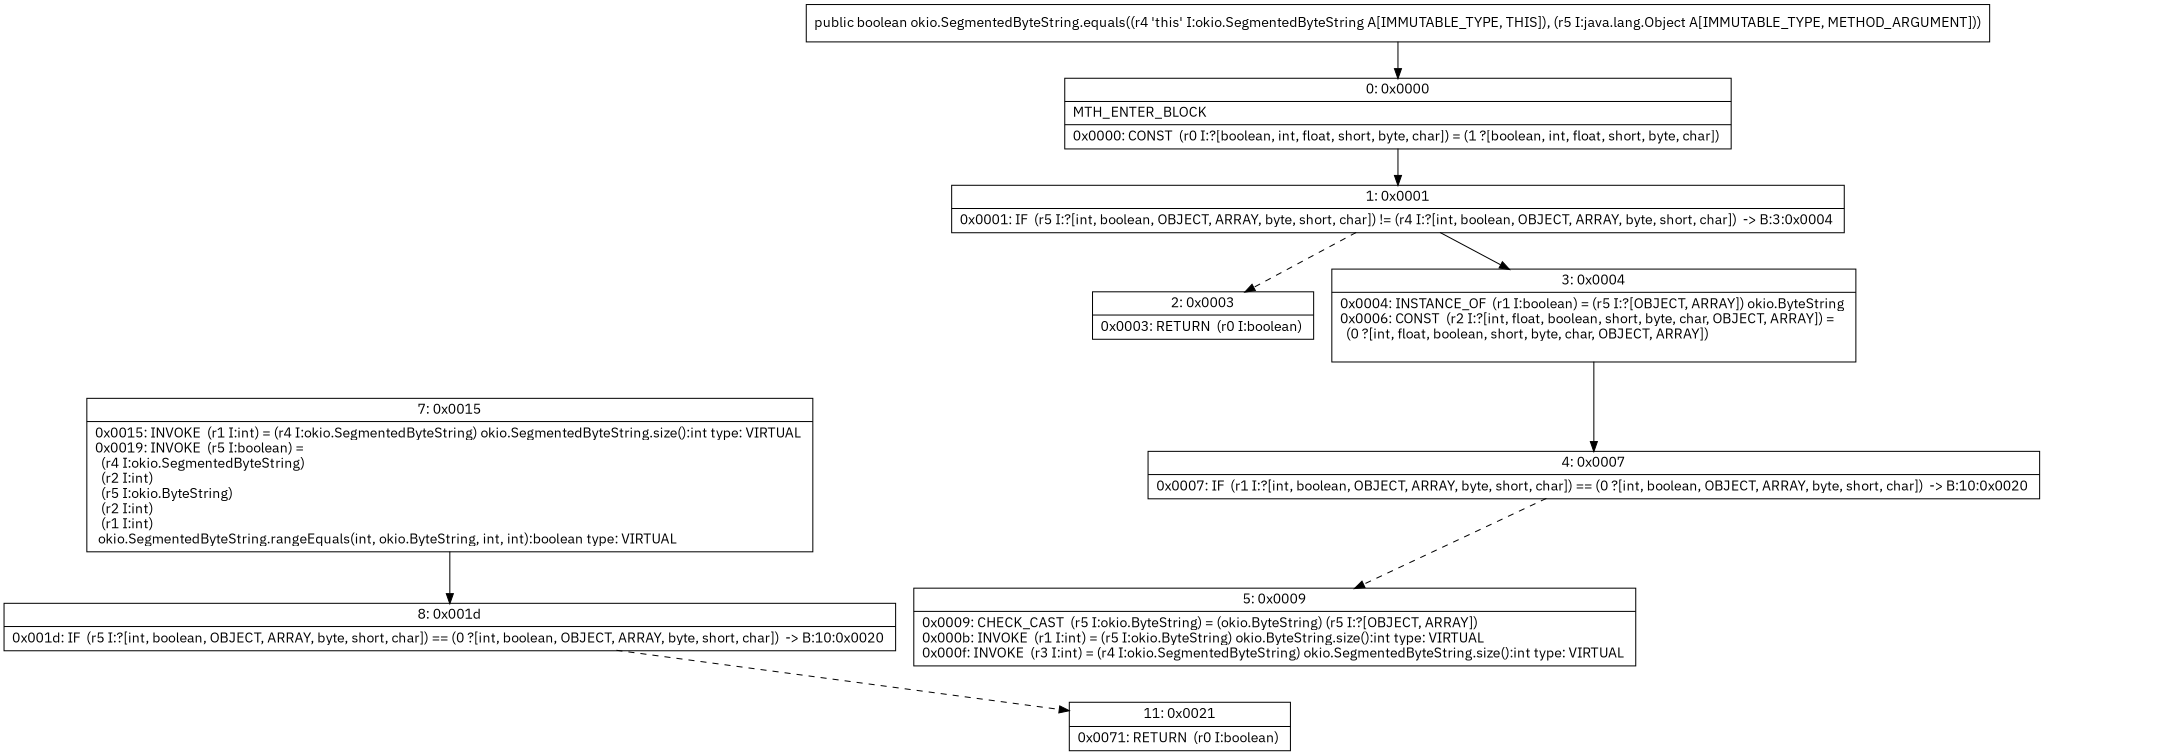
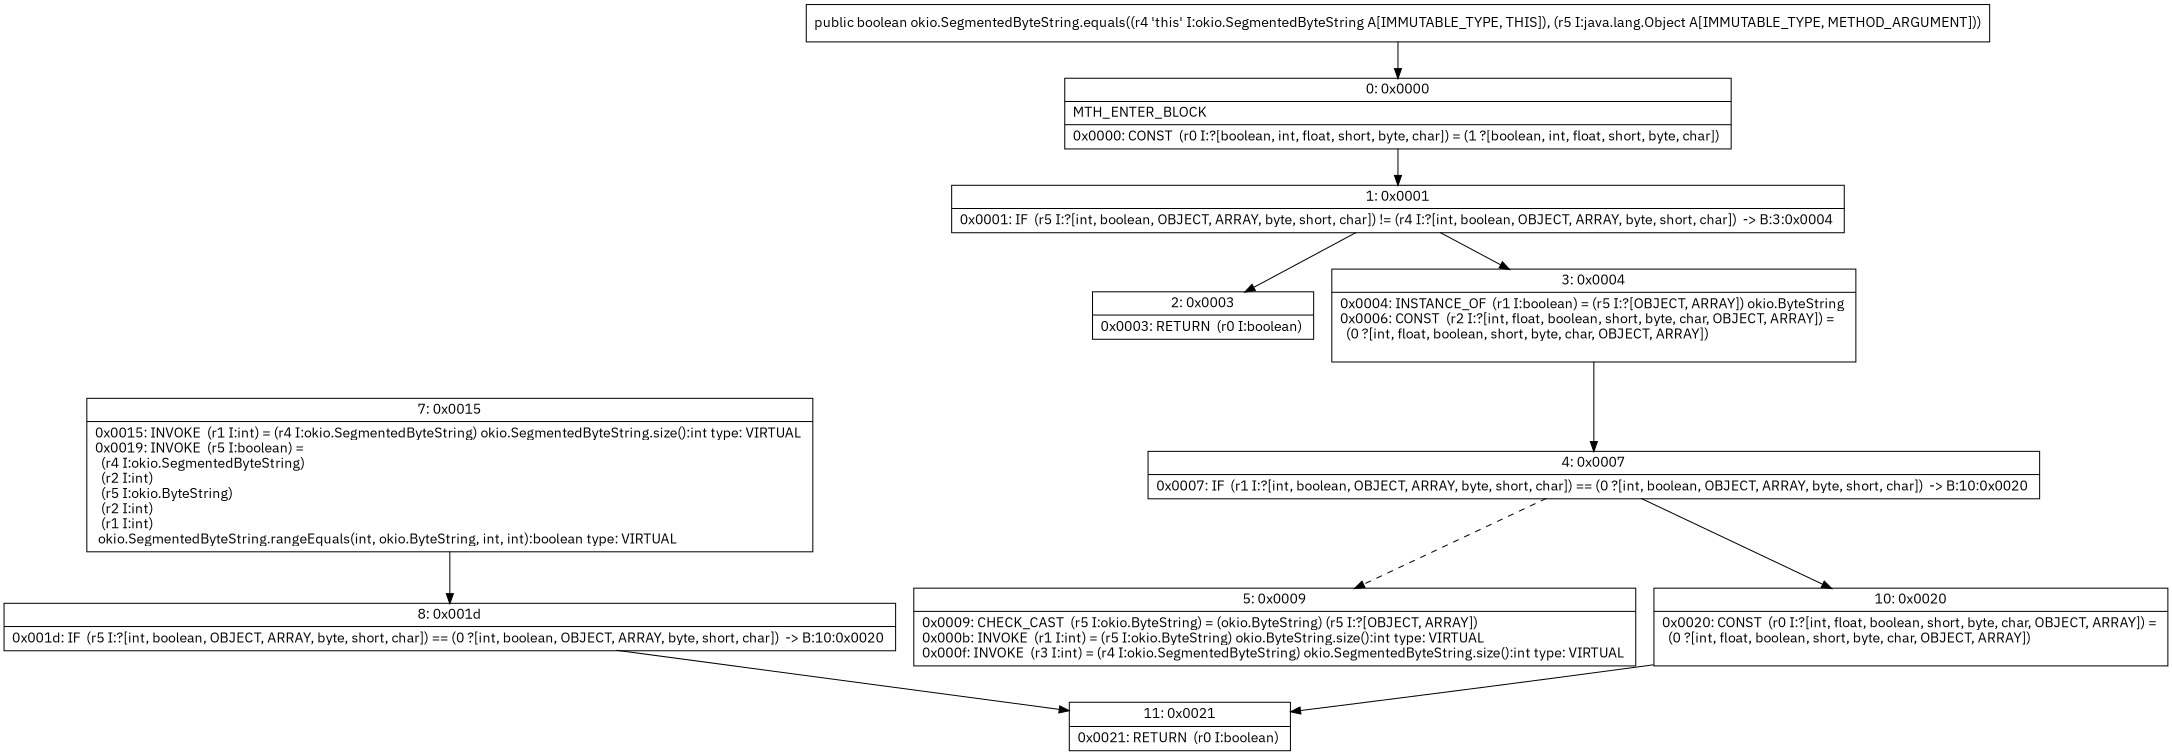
(1305, 260) -> (1305, 260)
none -> (1911, 627)
(838, 680) -> (838, 680)
(1180, 738) -> (1180, 738)
